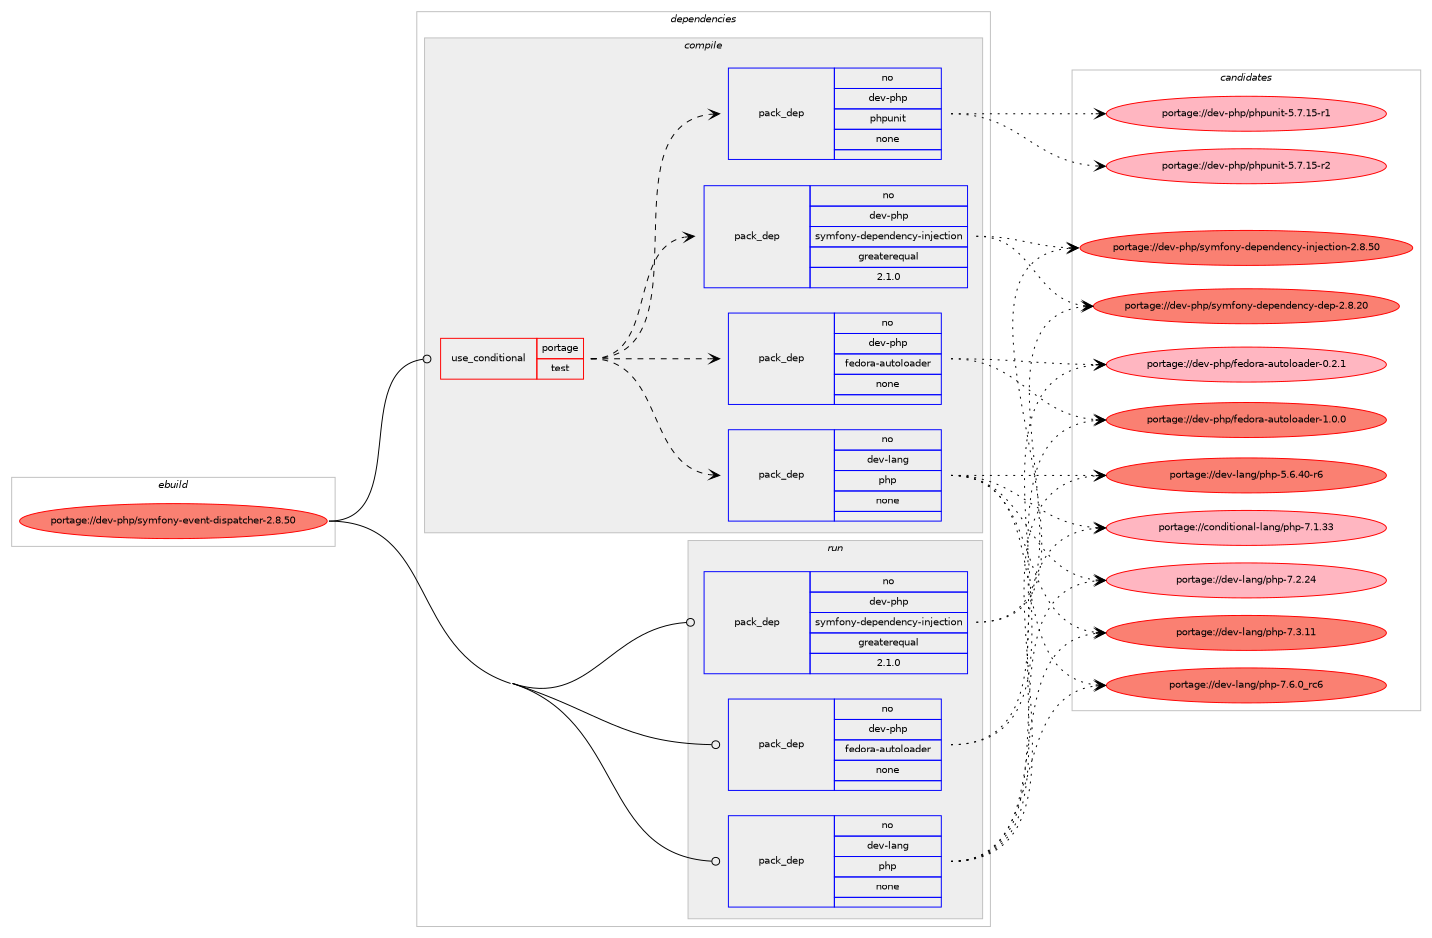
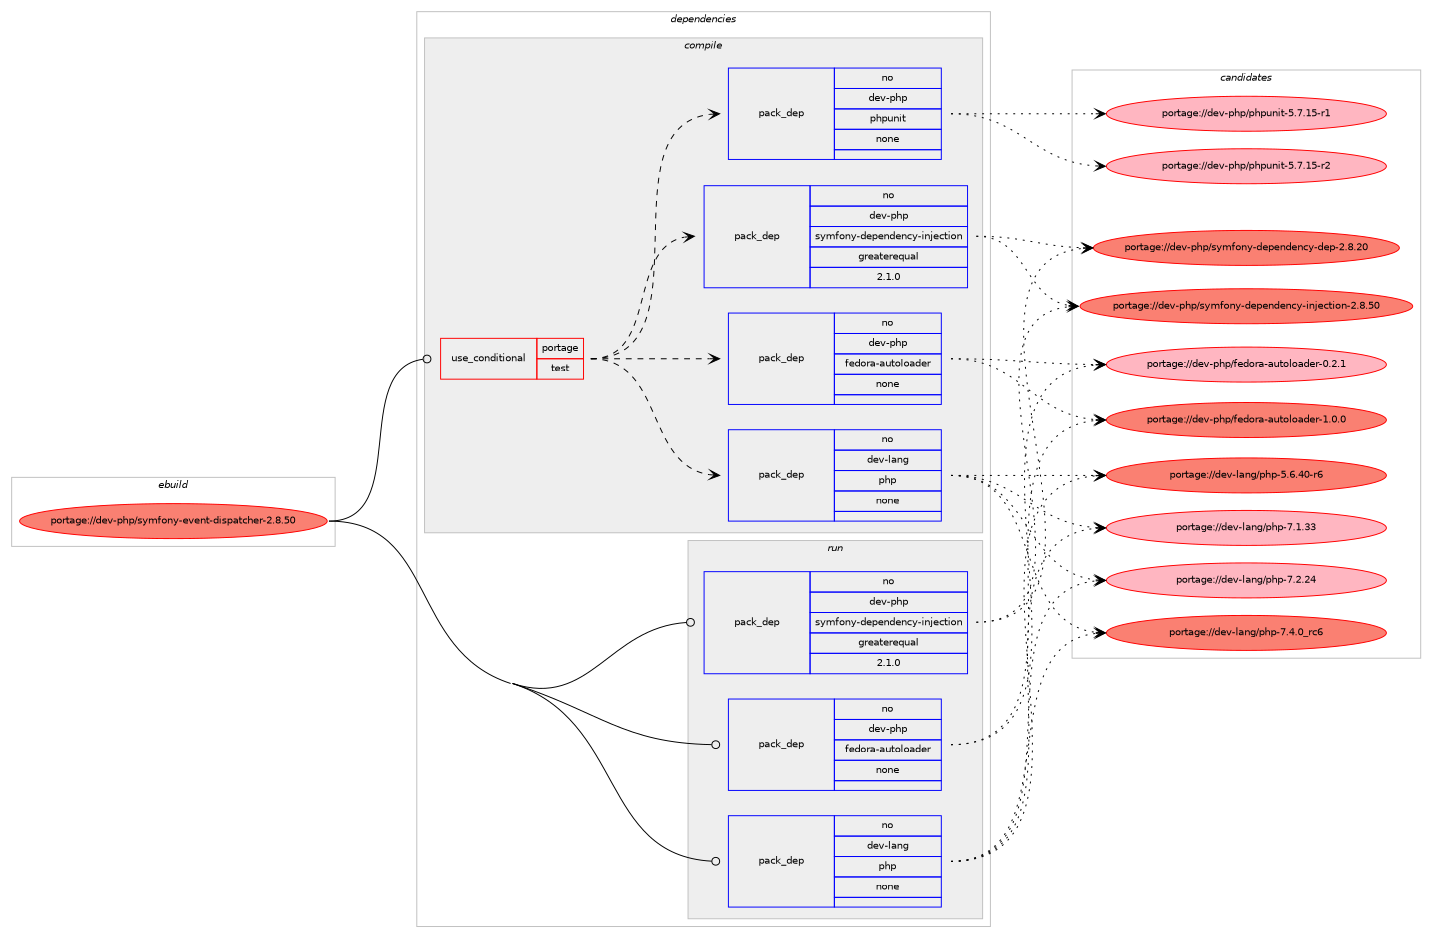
(1246, 528) -> (1246, 528)
(1246, 633) -> none
(1246, 685) -> (1246, 633)
